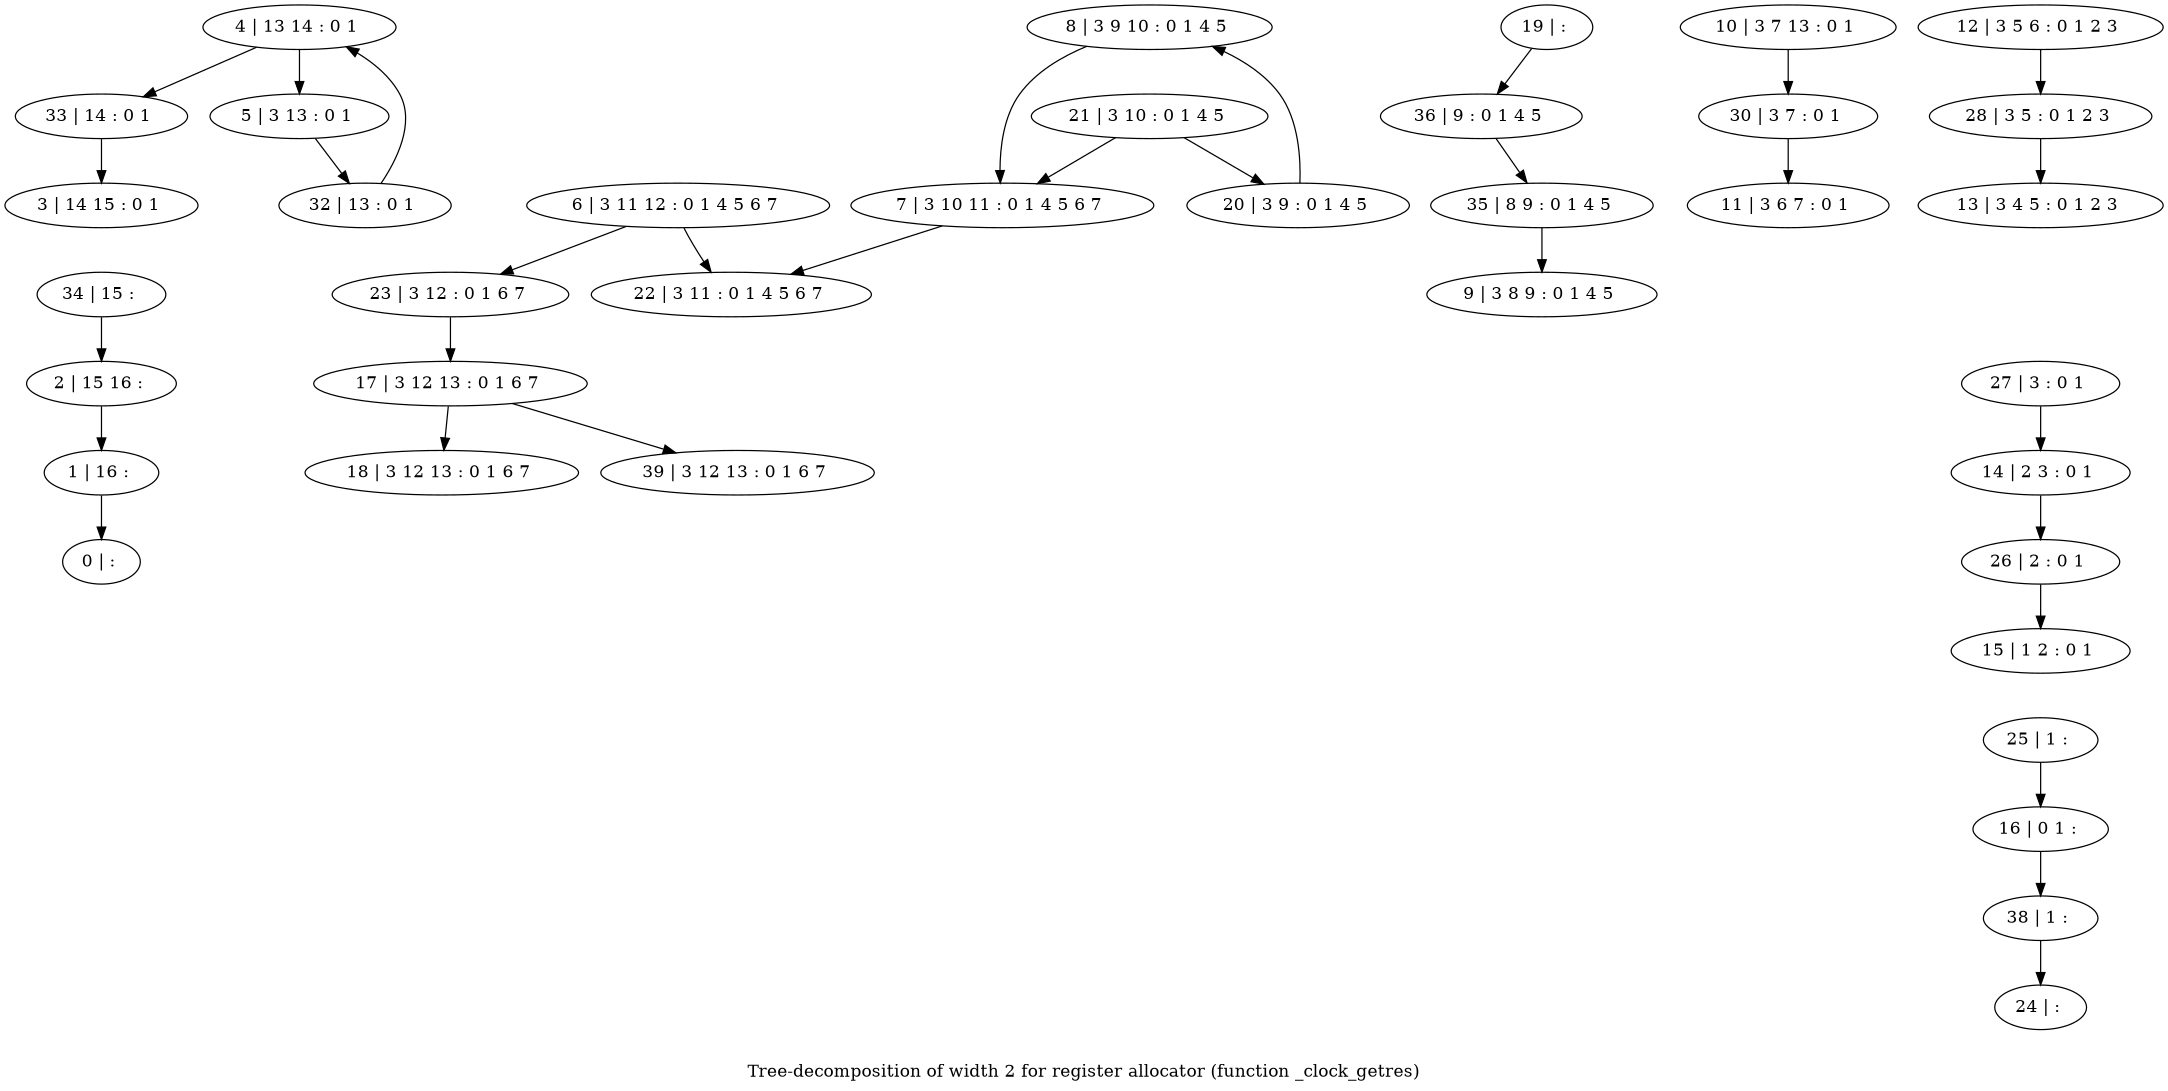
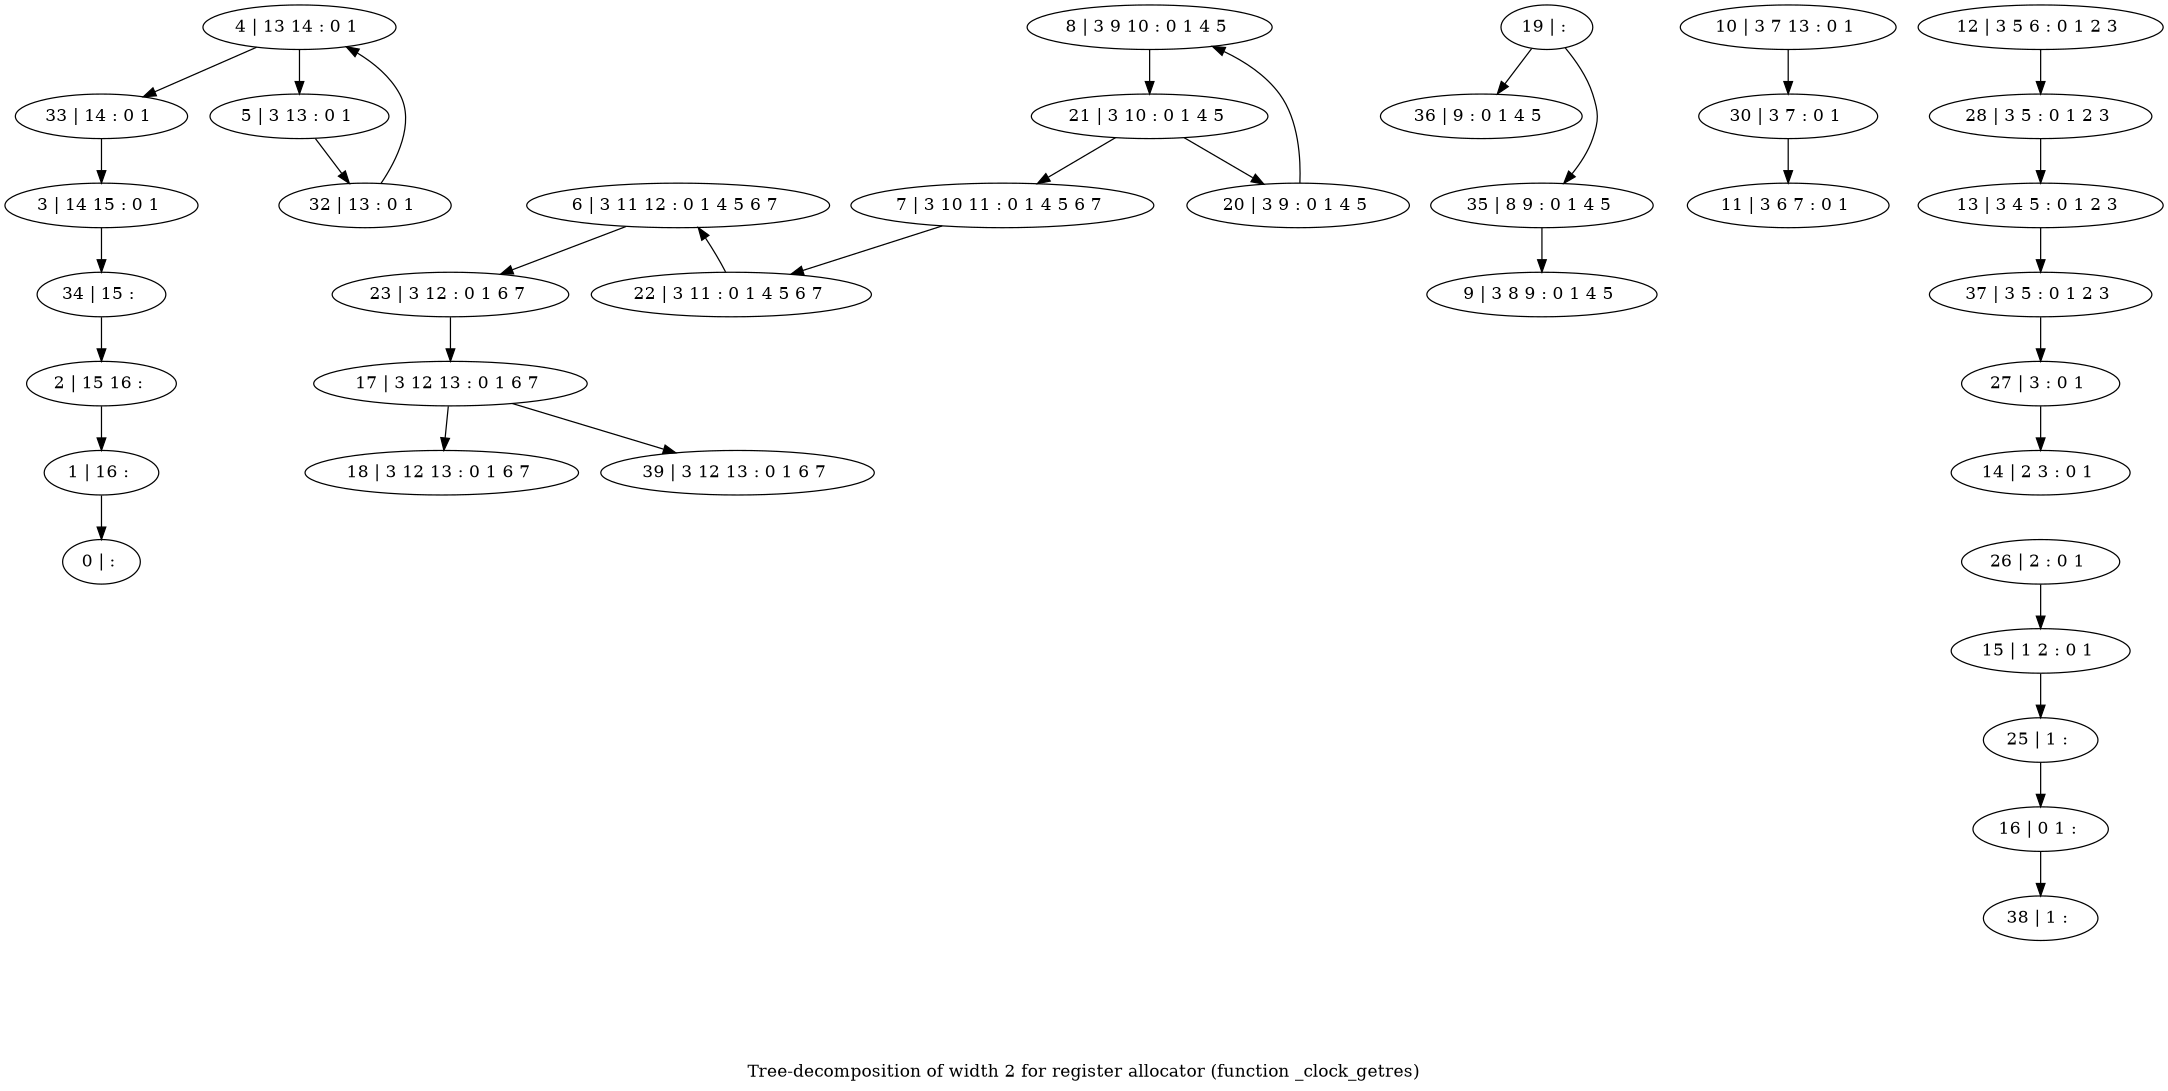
(1021, 93) -> (1150, 66)
(1508, 155) -> (1597, 110)
none -> (101, 244)
(694, 245) -> (716, 255)
none -> (2041, 295)
(2041, 511) -> none
none -> (2041, 689)
(2041, 1007) -> none
